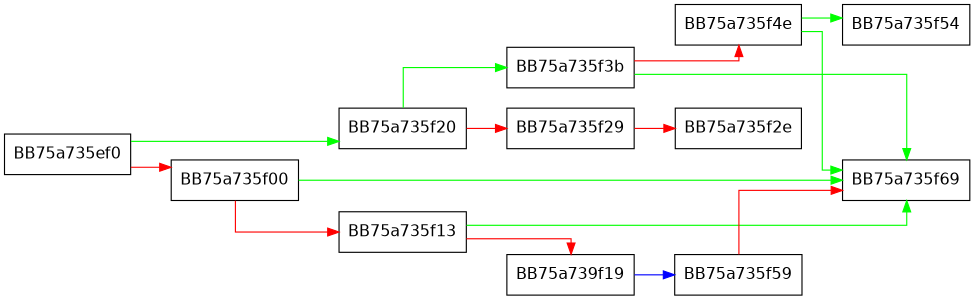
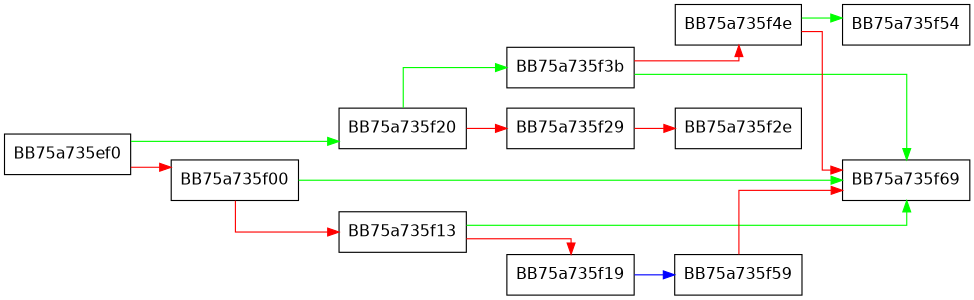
(822, 95) -> (822, 95)
(571, 275) -> (571, 275)
